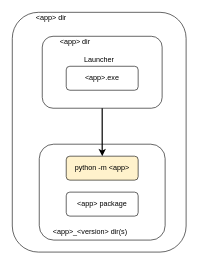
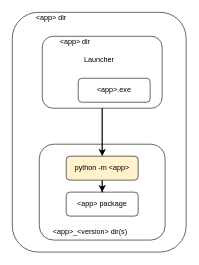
(102, 78) -> (114, 90)
none -> (102, 189)
